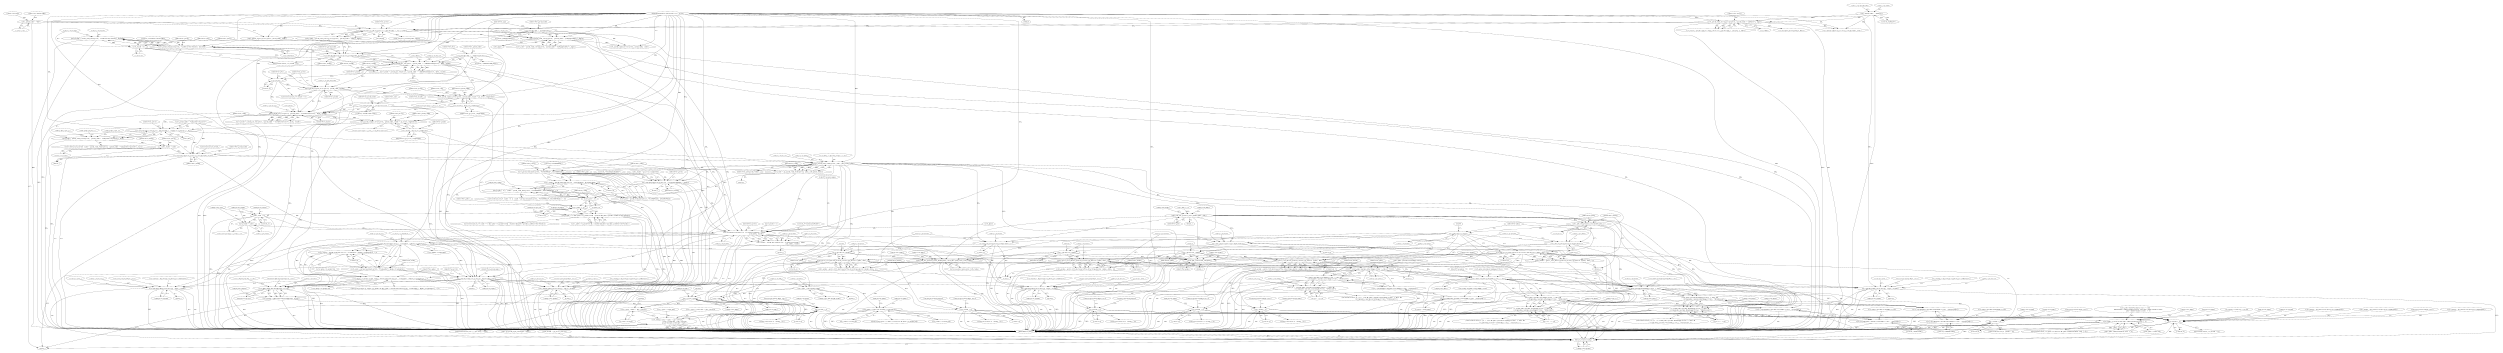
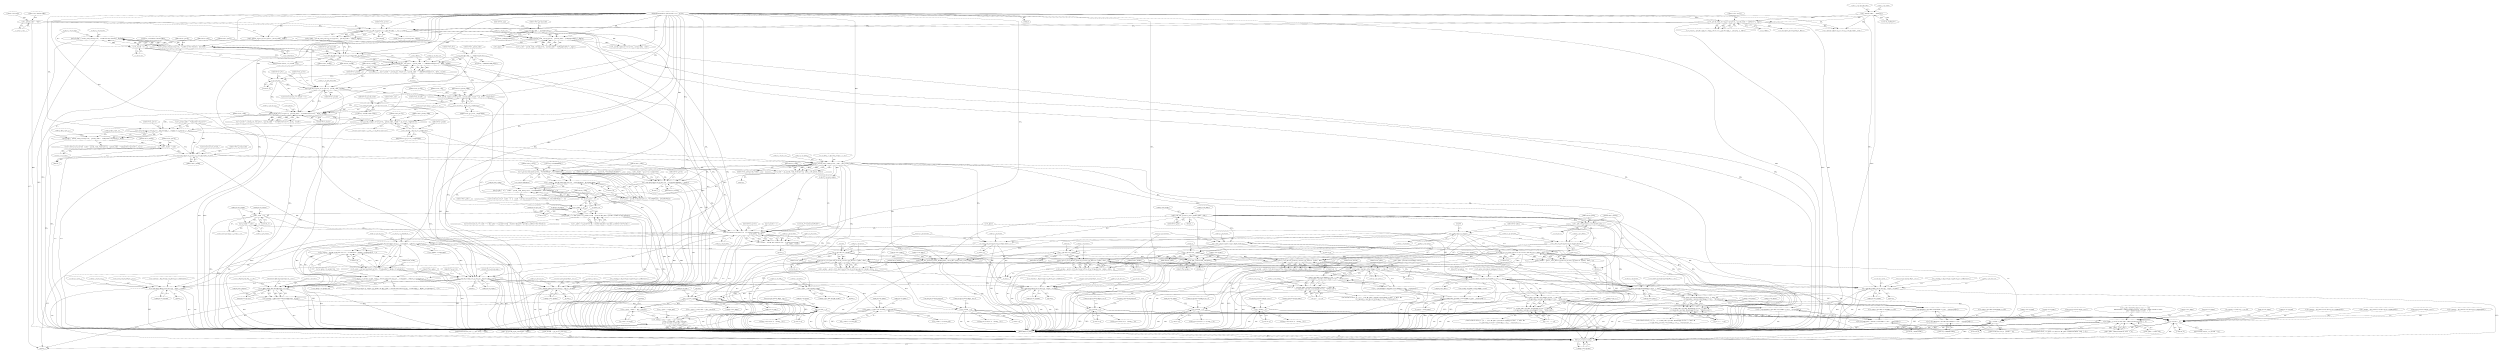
(341, 123) -> (404, 87)
(87, 130) -> none
(187, 139) -> none
none -> (522, 182)
(217, 207) -> none
(1183, 207) -> none
(1004, 220) -> (837, 170)
(964, 269) -> none
(1421, 274) -> (1244, 231)
(894, 321) -> none
